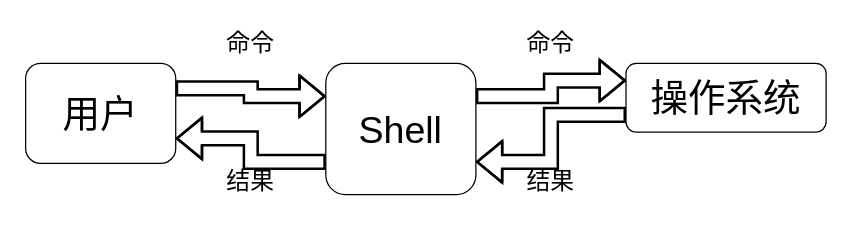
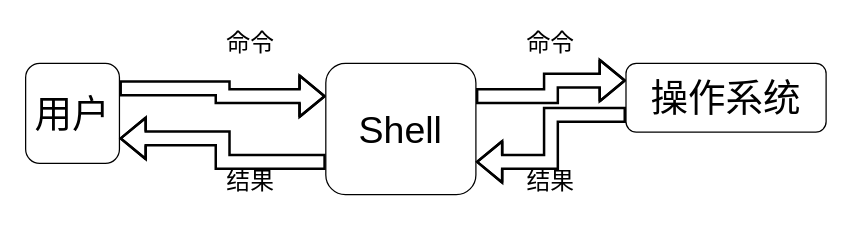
(101, 113) -> (73, 113)
